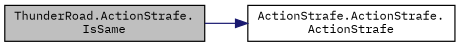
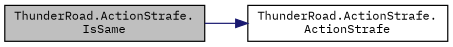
(351, 23) -> (348, 23)
